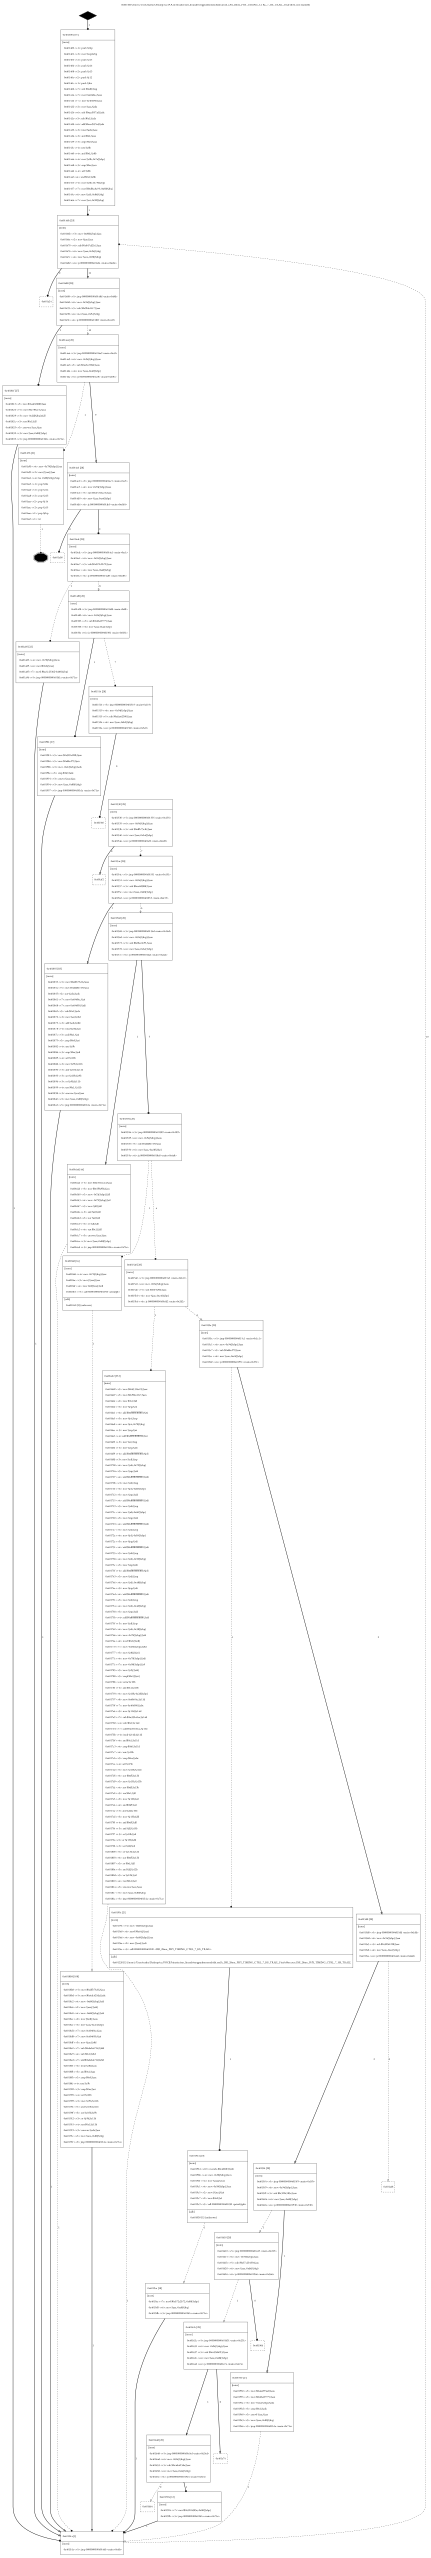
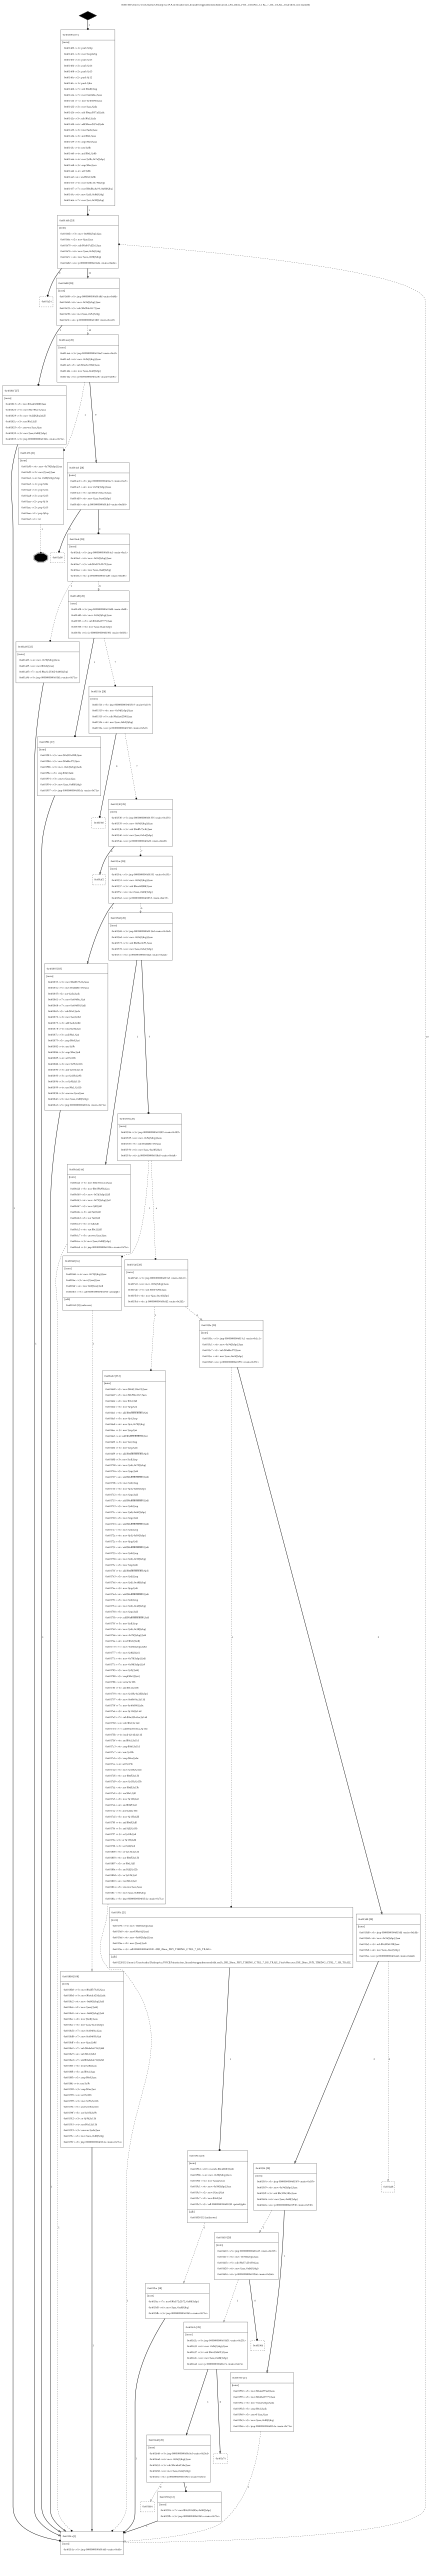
none -> (131, 765)
